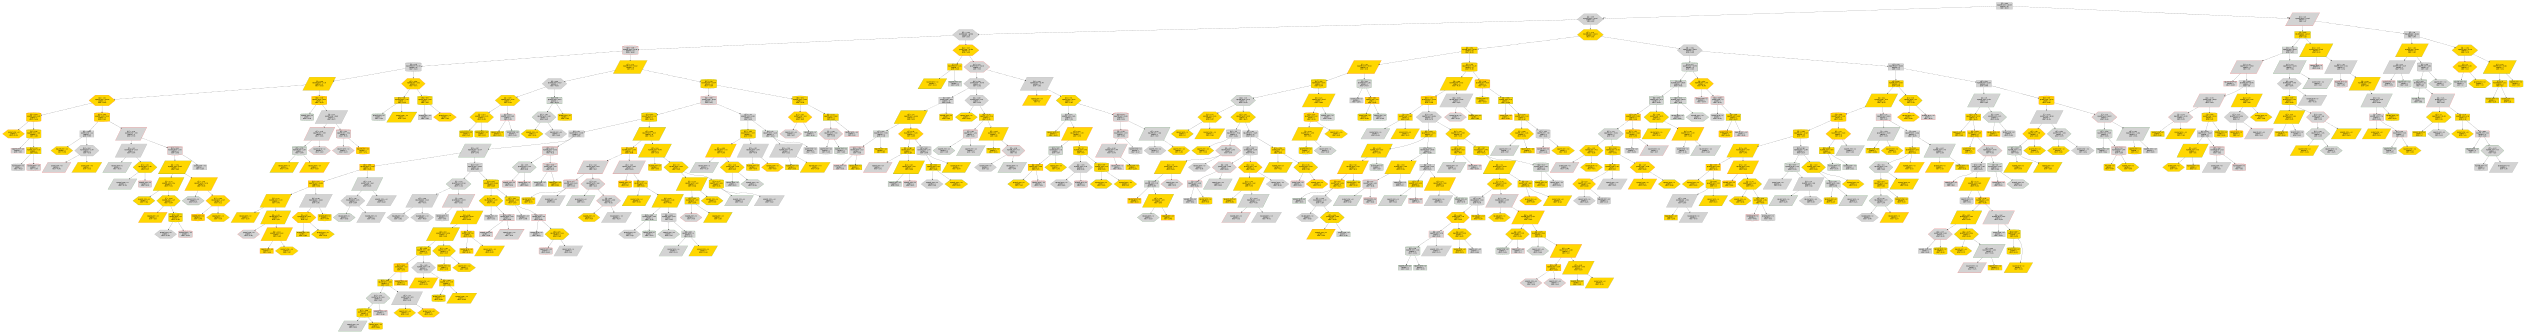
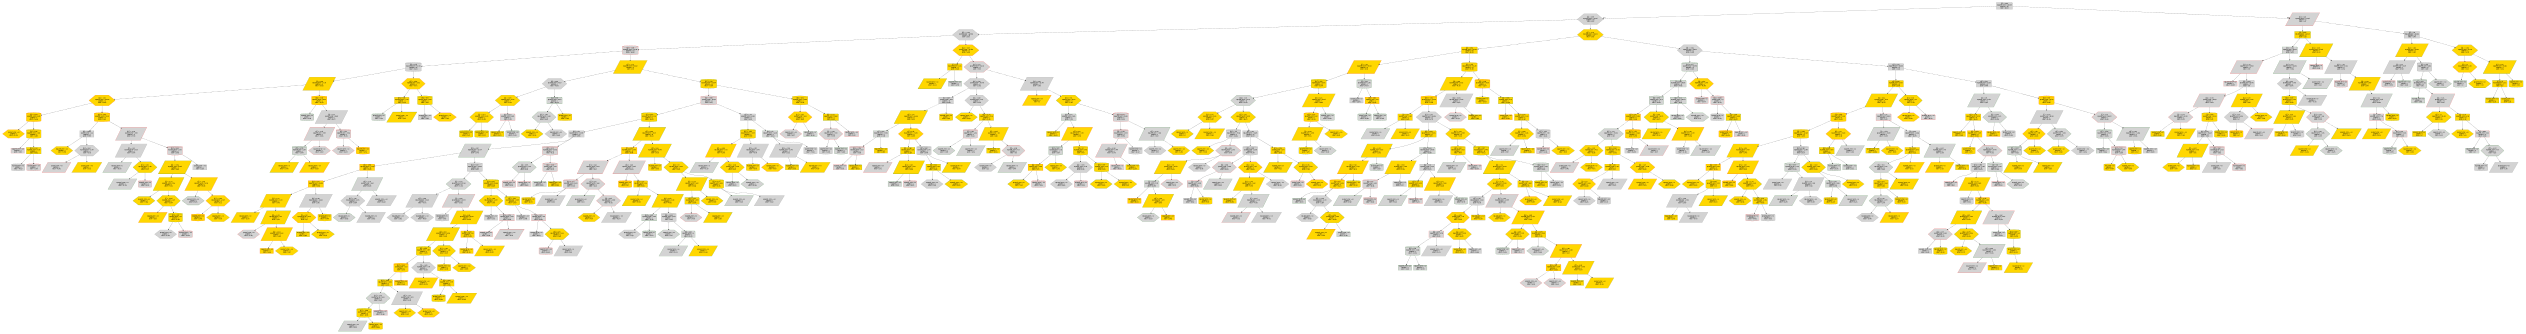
(1365, 117) -> (1365, 117)
(2022, 250) -> (2016, 258)
